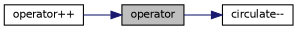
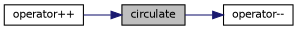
(153, 15) -> (153, 15)
(258, 15) -> (258, 15)
